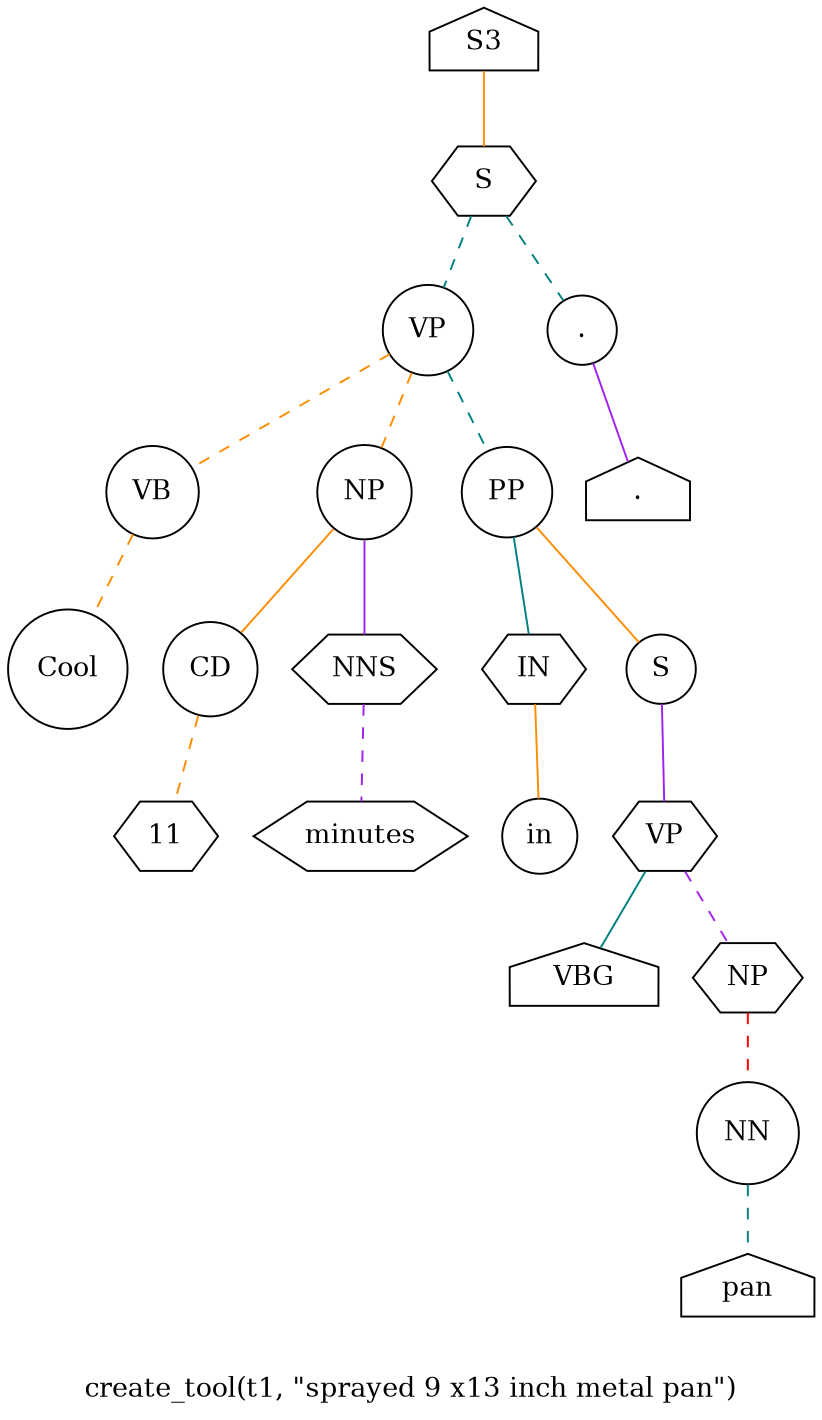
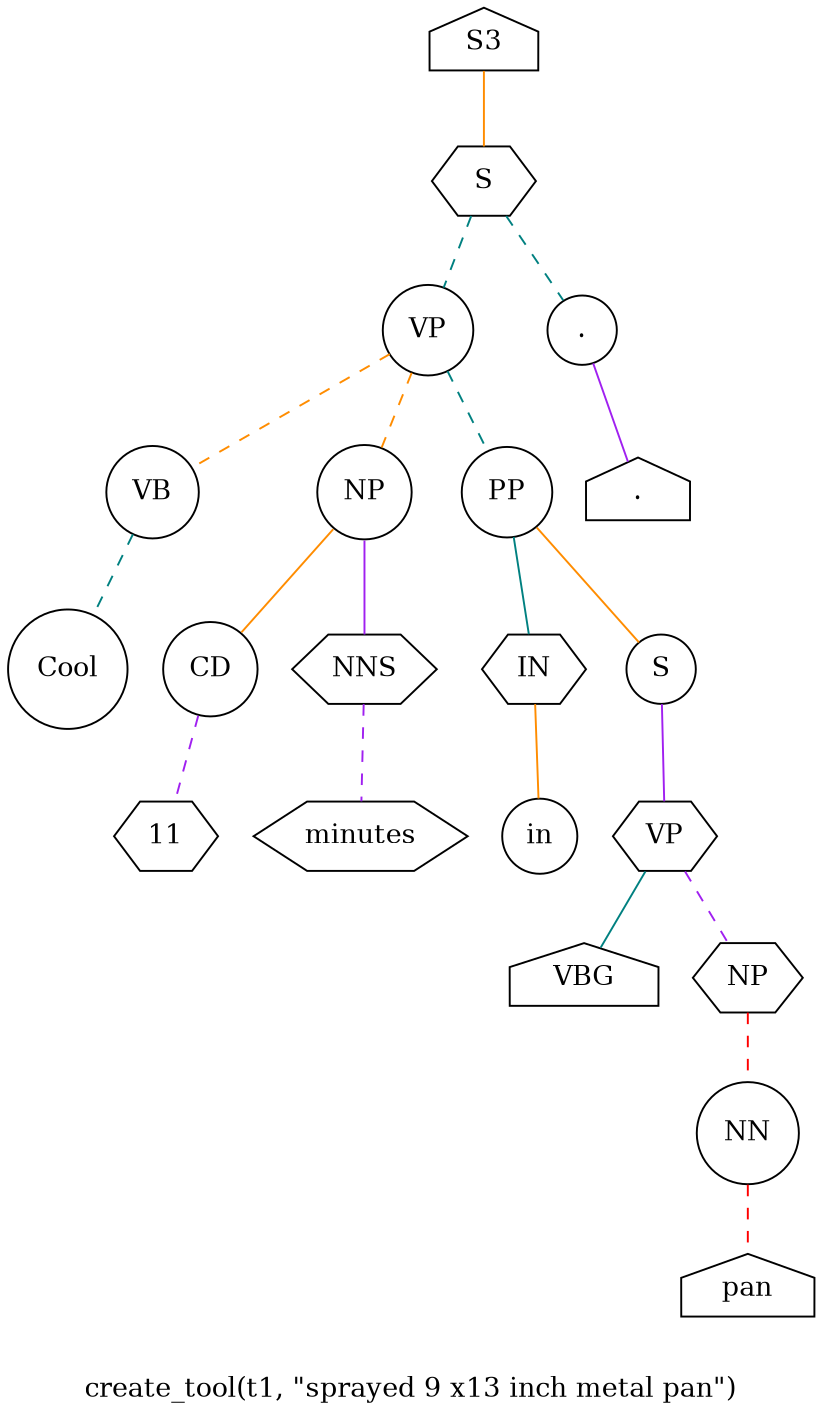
(113, 575) -> (113, 575)
(187, 758) -> (187, 758)
(748, 1219) -> (748, 1219)
